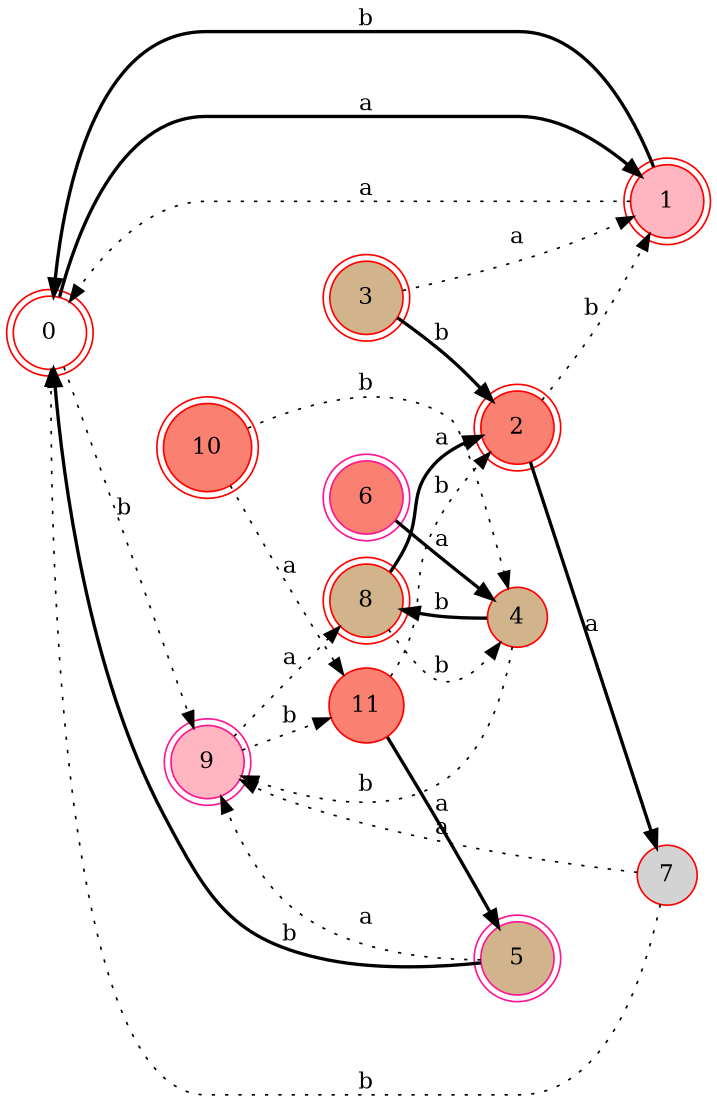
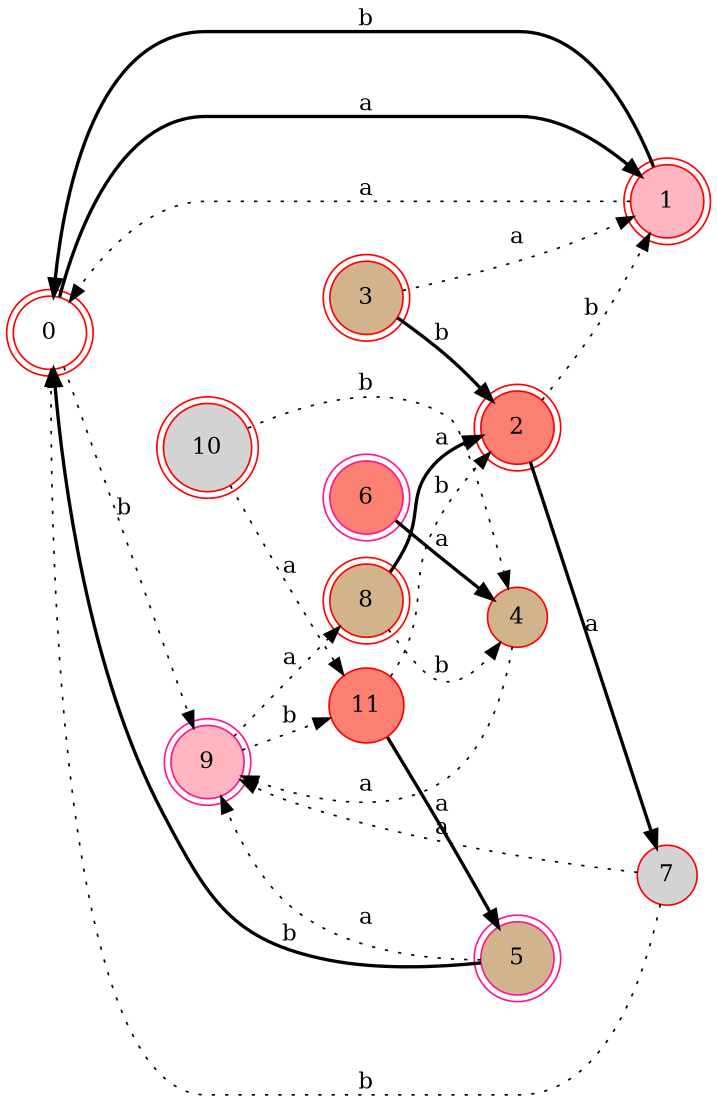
(208, 448) -> (208, 448)
(453, 617) -> none
(366, 785) -> (366, 785)
